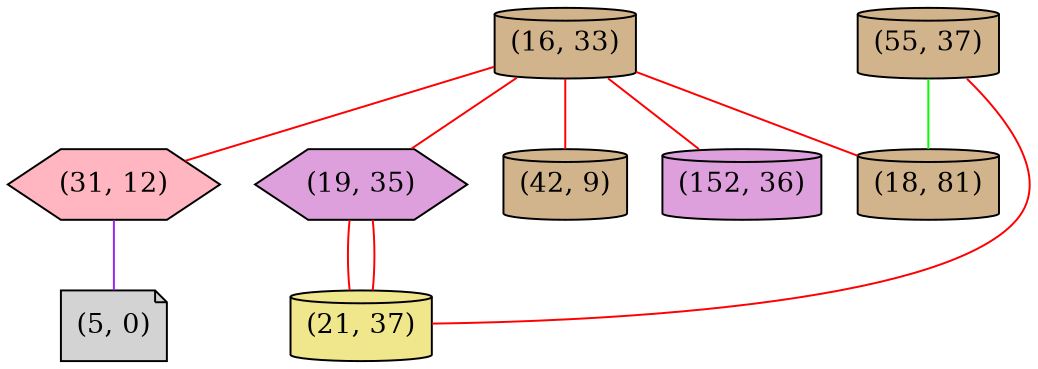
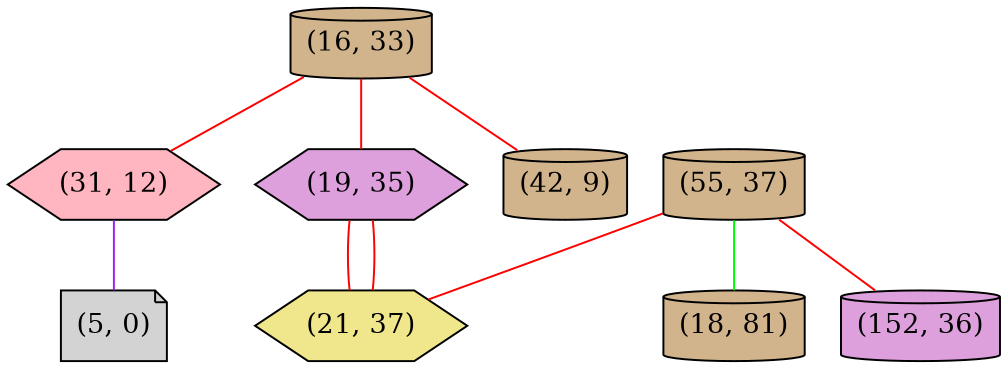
(653, 114) -> (827, 255)
(747, 114) -> none
(361, 326) -> (361, 326)
